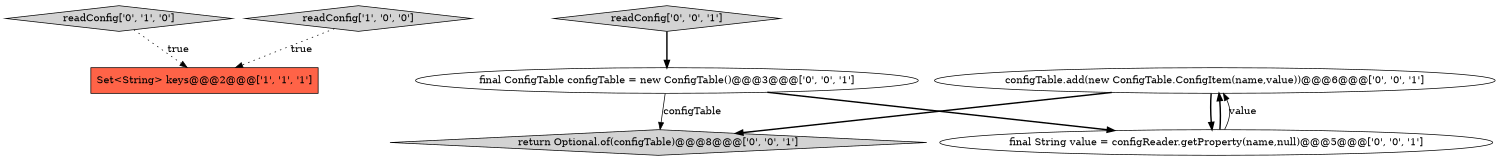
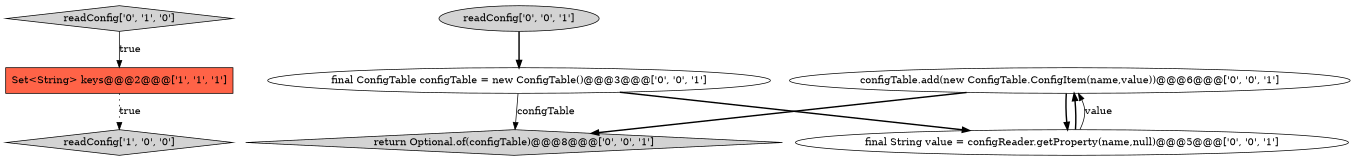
(667, 19) -> (519, 19)
(158, 47) -> (119, 46)
(288, 47) -> (119, 108)
